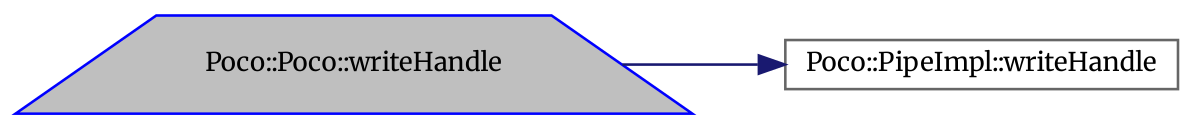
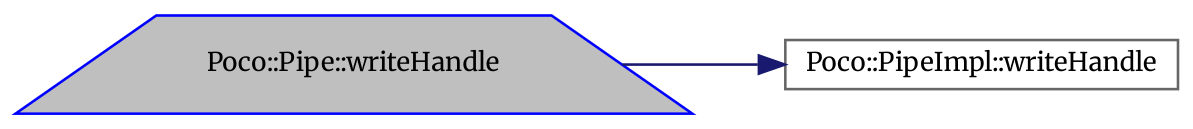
(354, 65) -> (354, 65)
